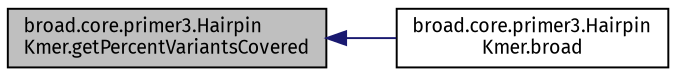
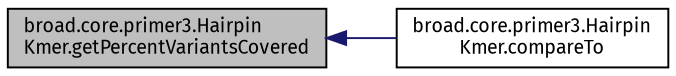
(533, 38) -> (533, 38)
